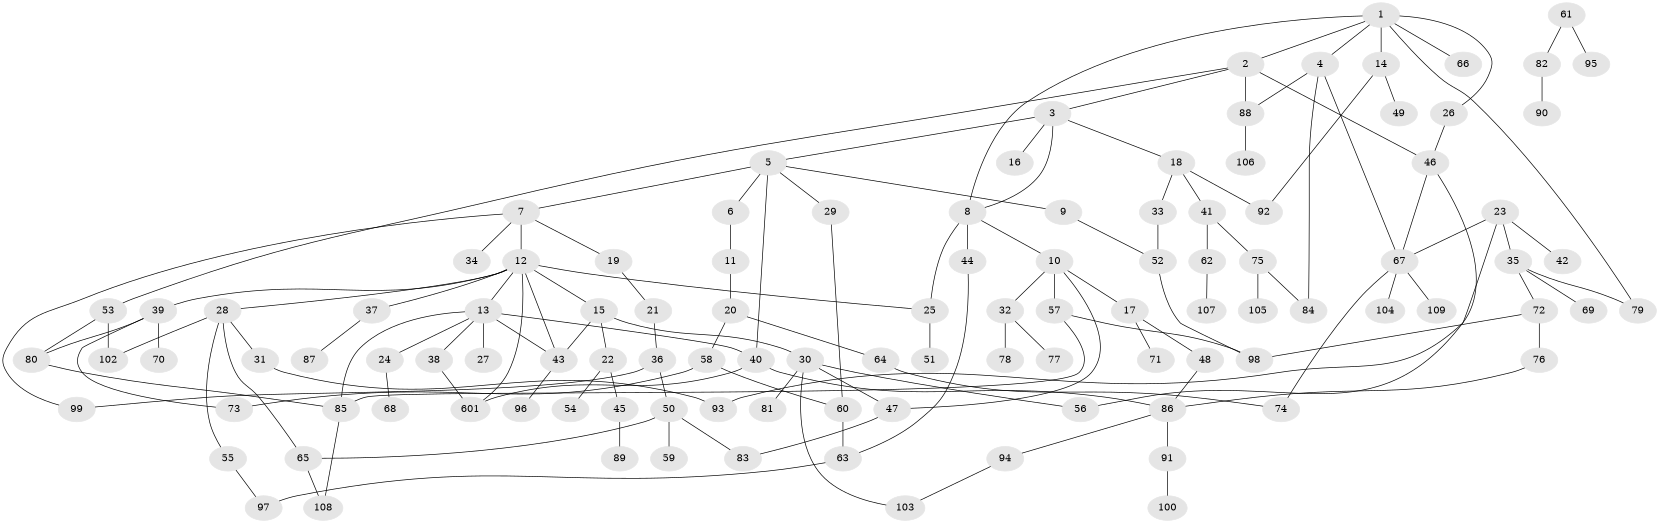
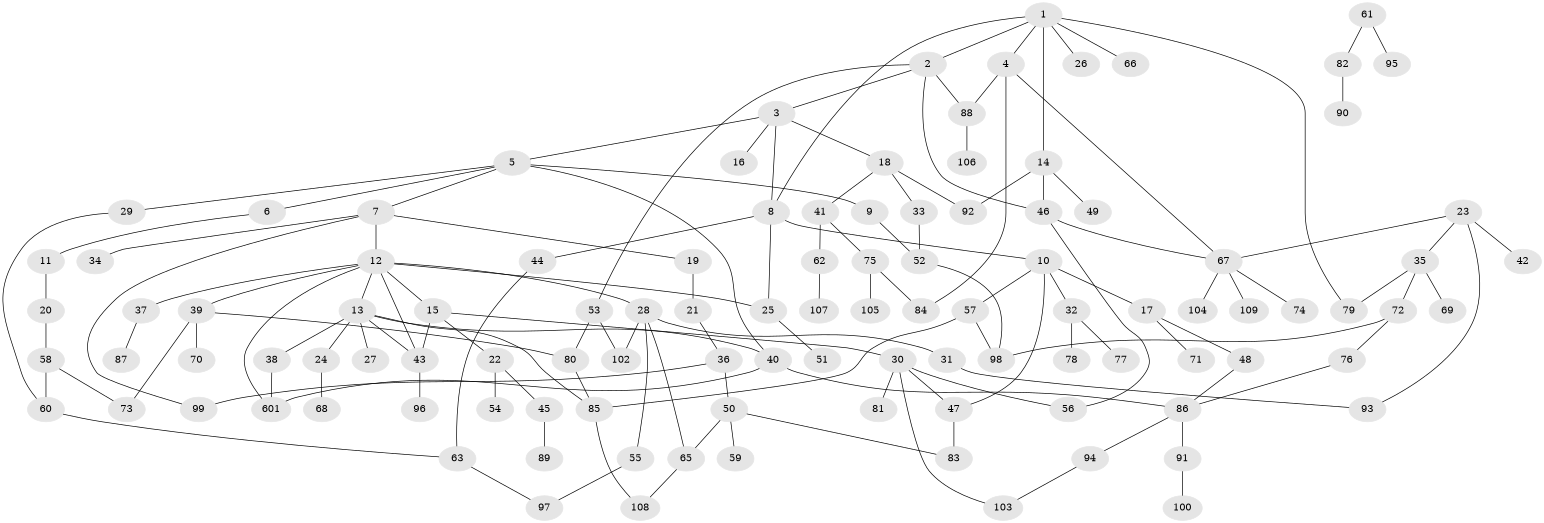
(1440, 138) -> (1044, 188)
(881, 360) -> none
